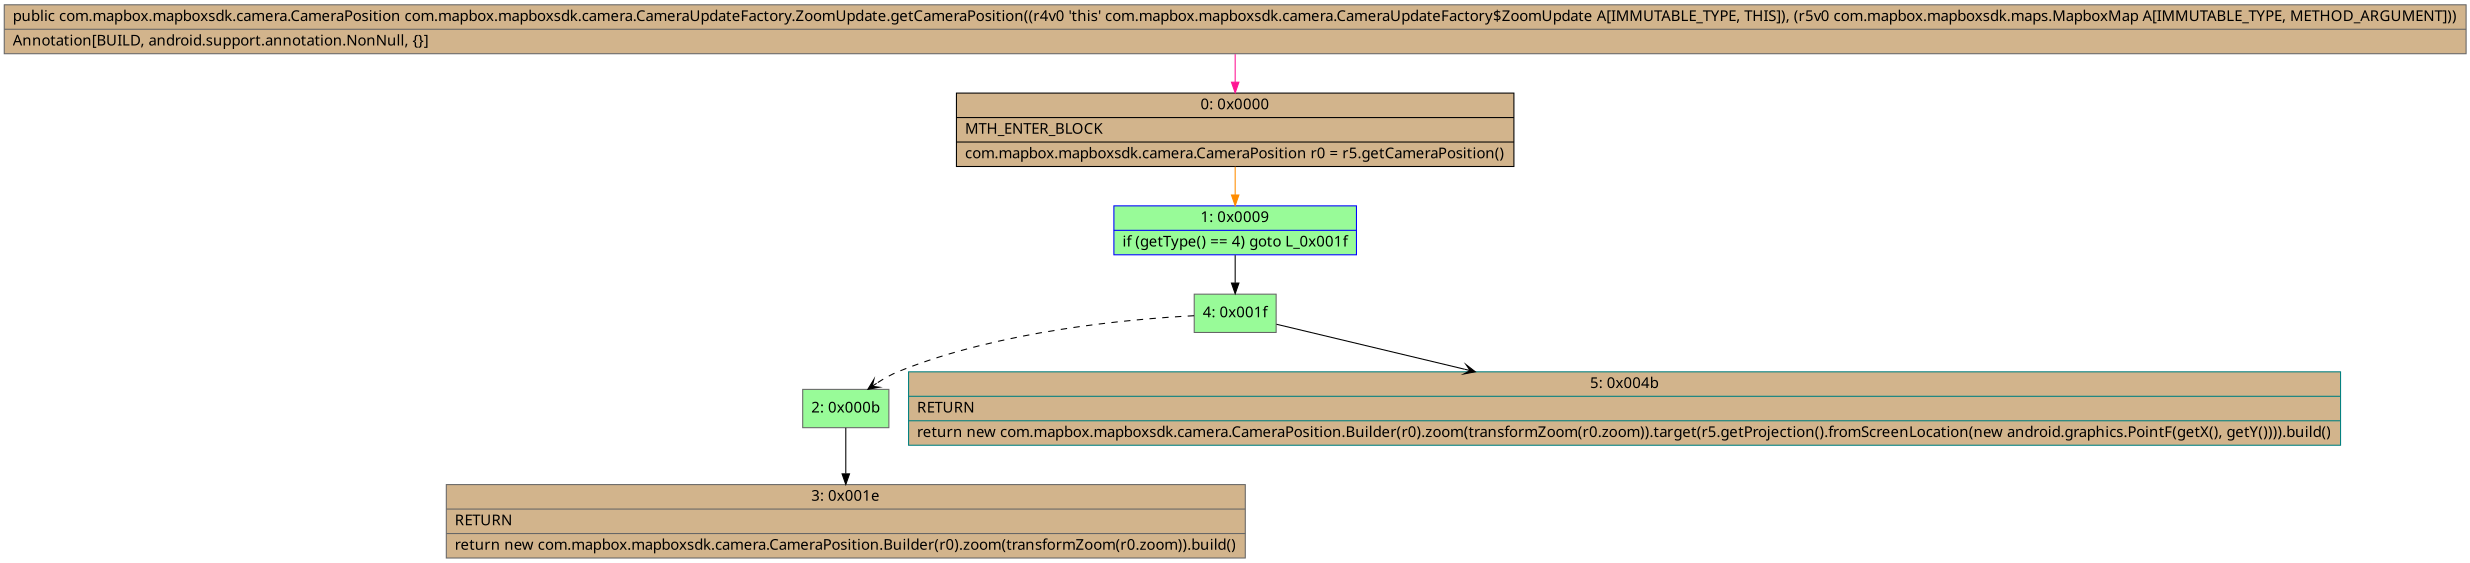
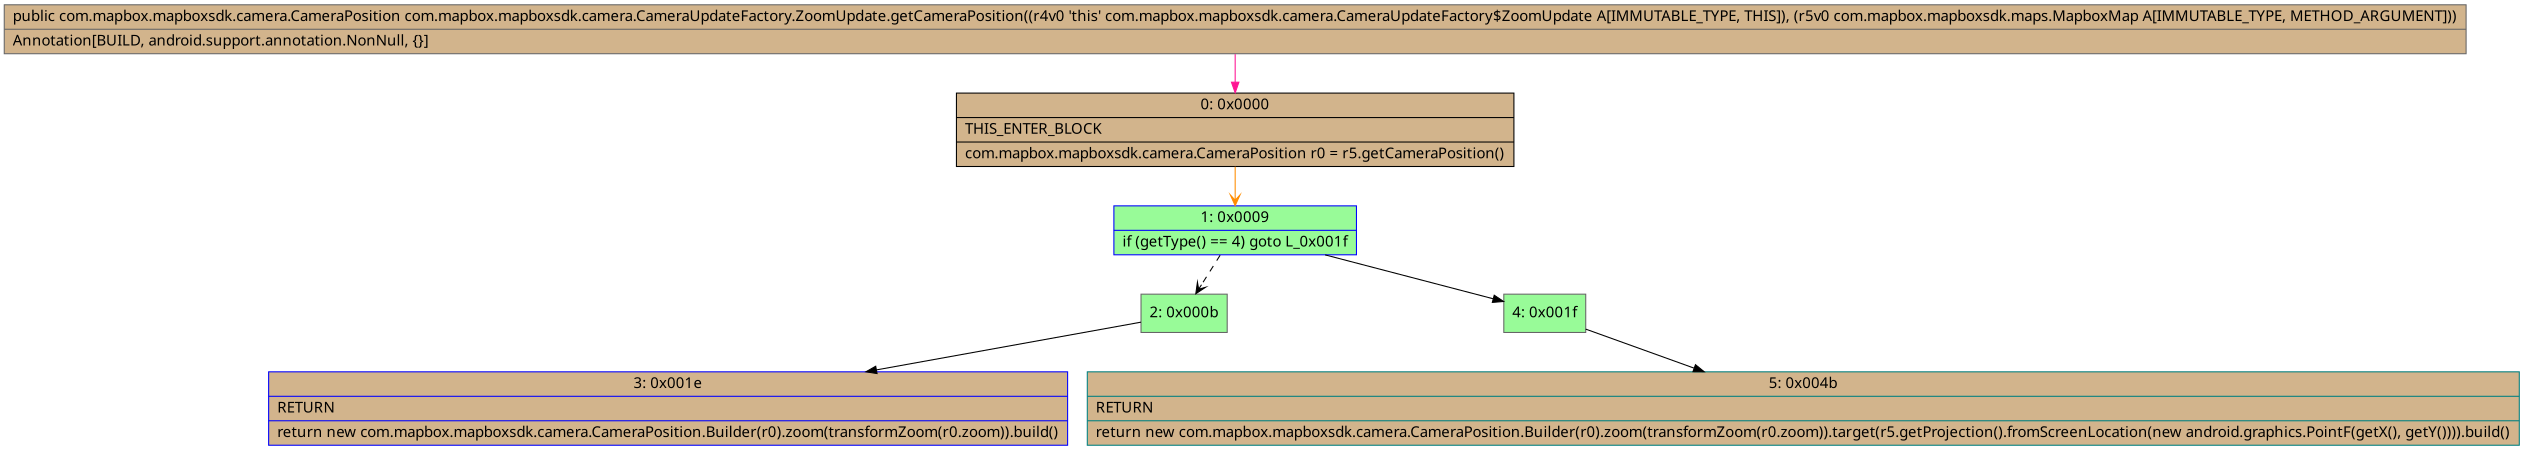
(1034, 129) -> (1034, 129)
(1235, 181) -> (1235, 181)
(1032, 335) -> (1211, 270)
(1371, 347) -> (1640, 349)
(846, 521) -> (668, 409)
